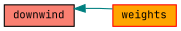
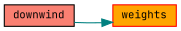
(99, 8) -> (88, 23)
